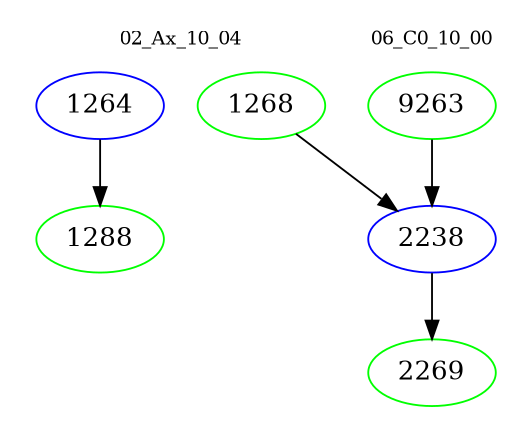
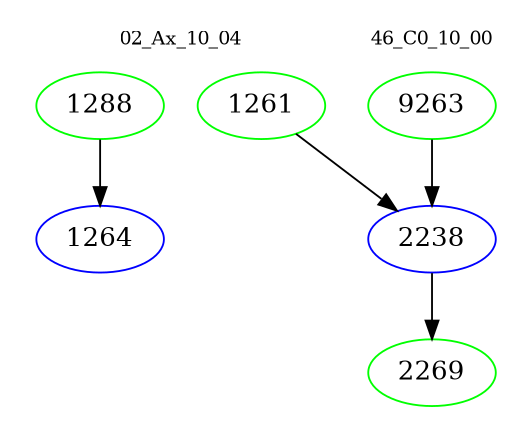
(432, 40) -> (432, 40)
(261, 106) -> (261, 106)
(100, 163) -> (100, 163)
